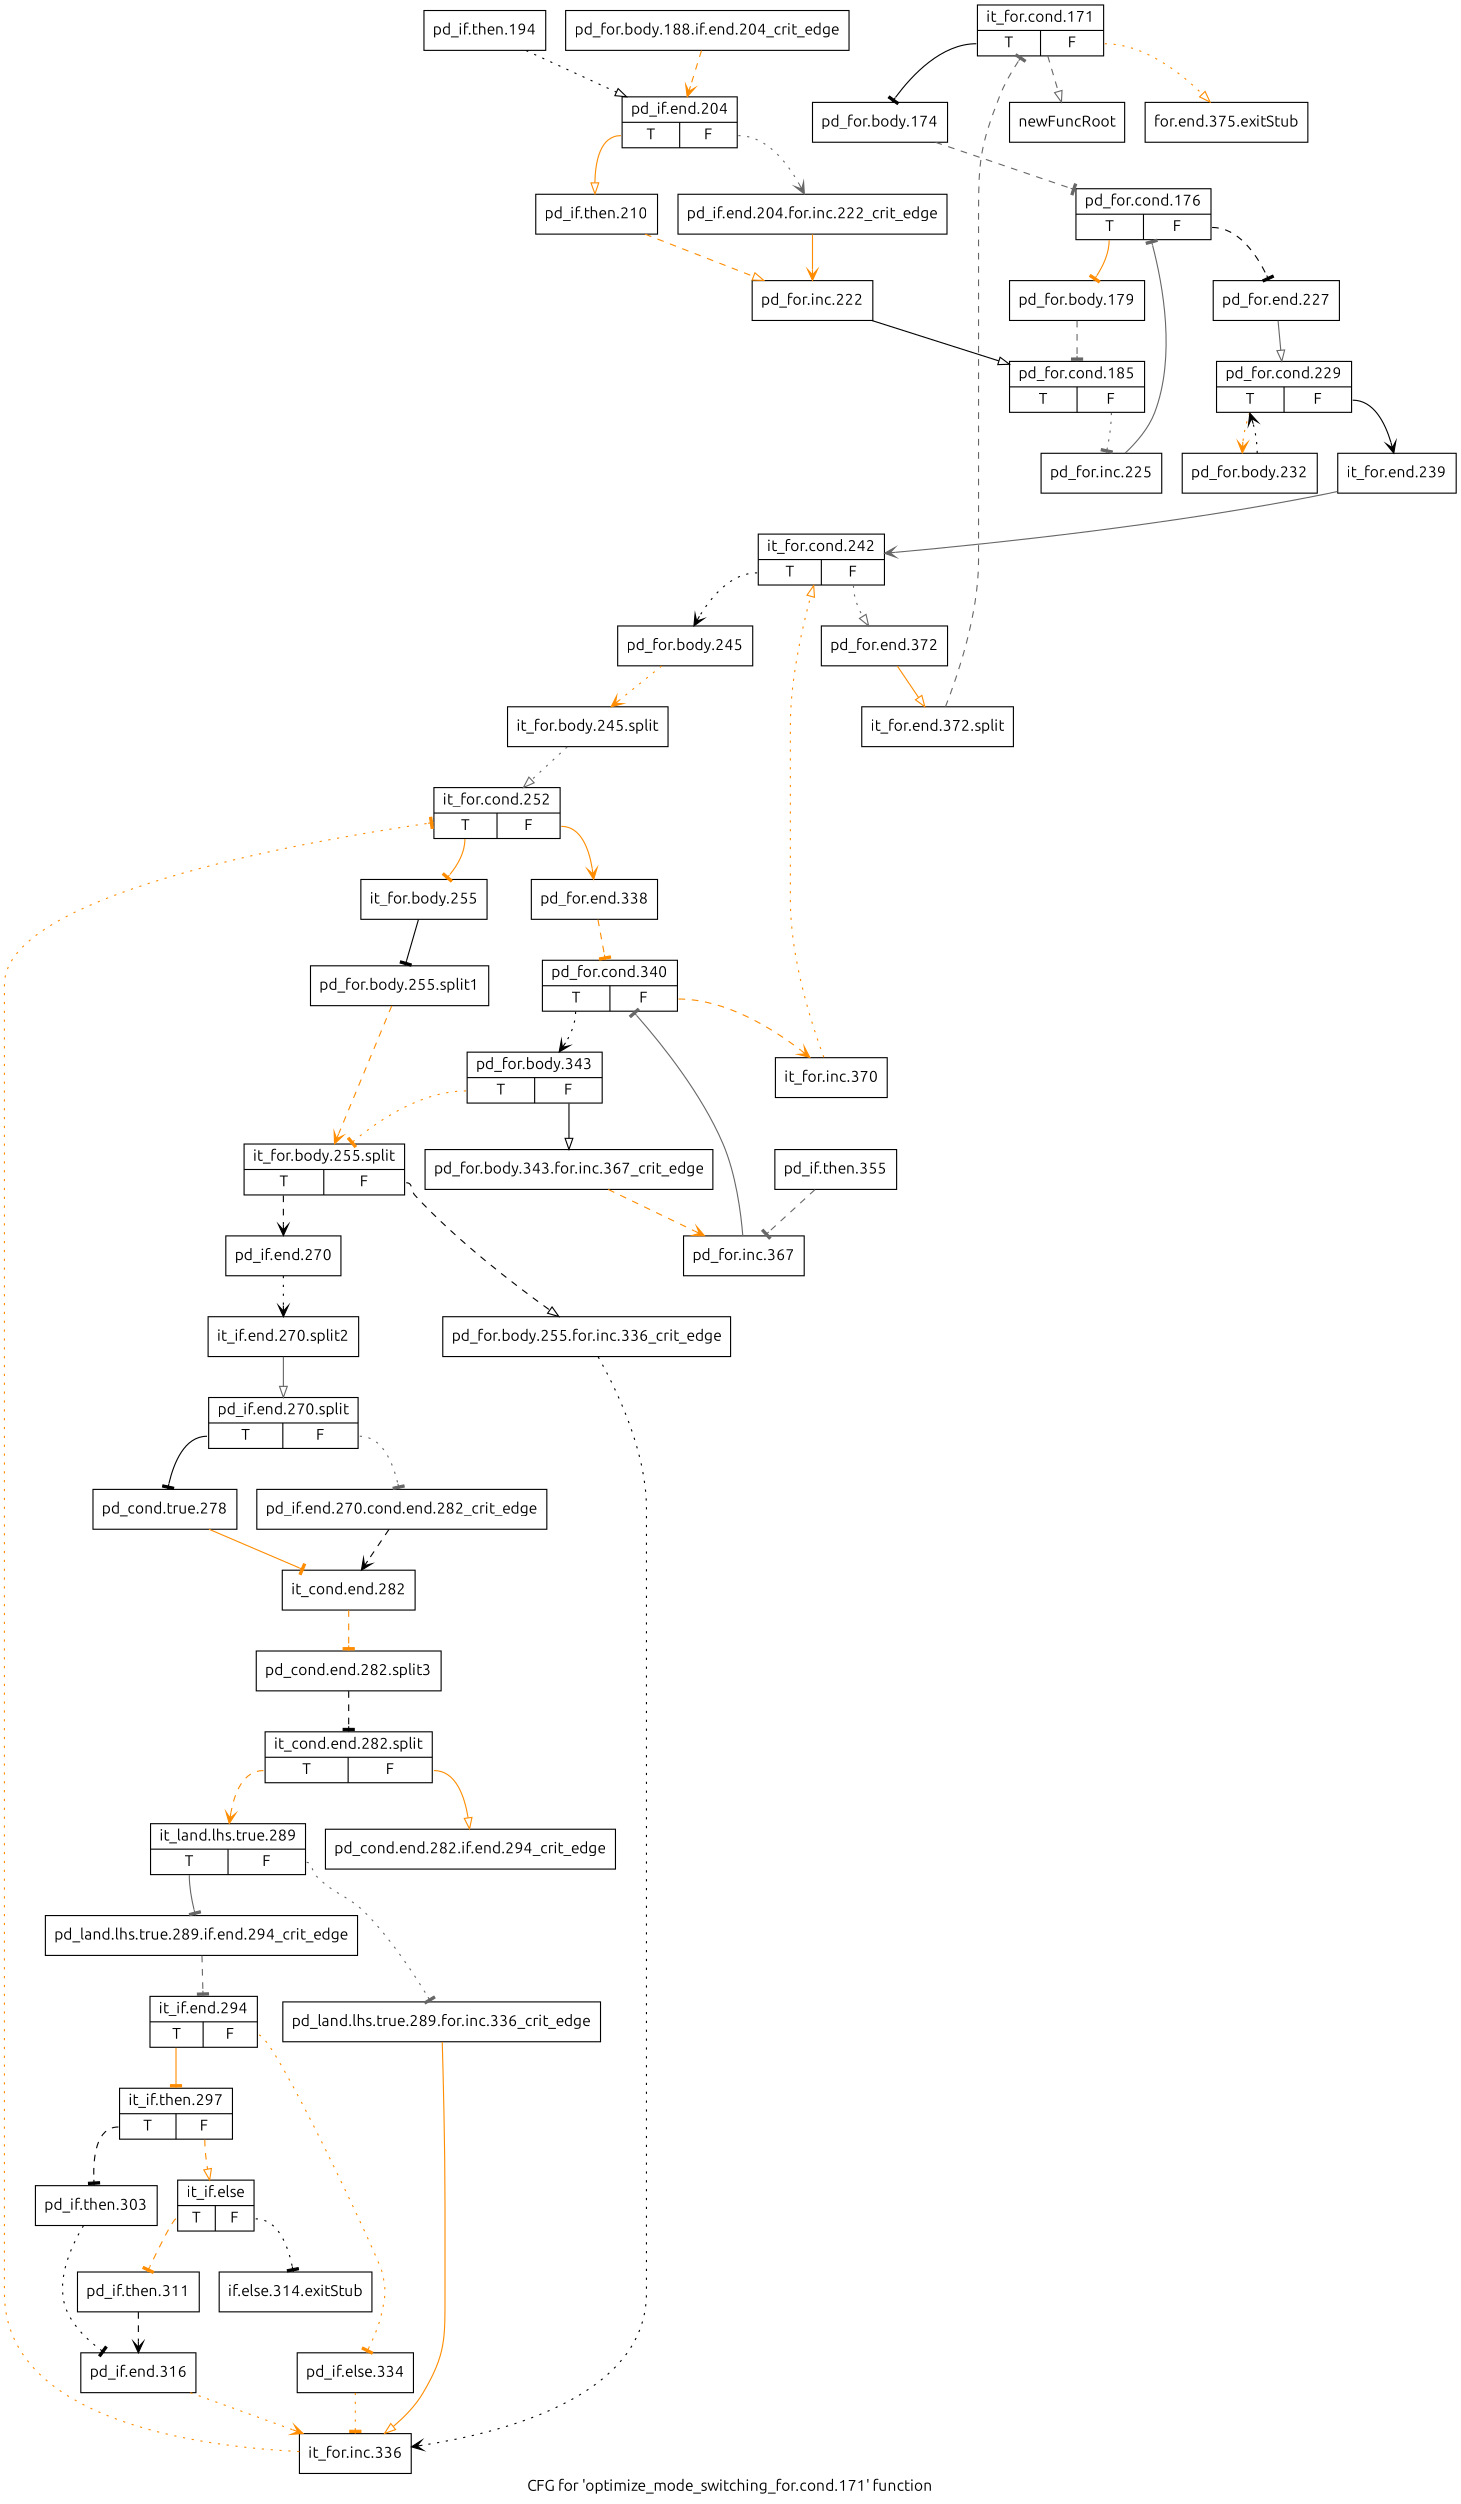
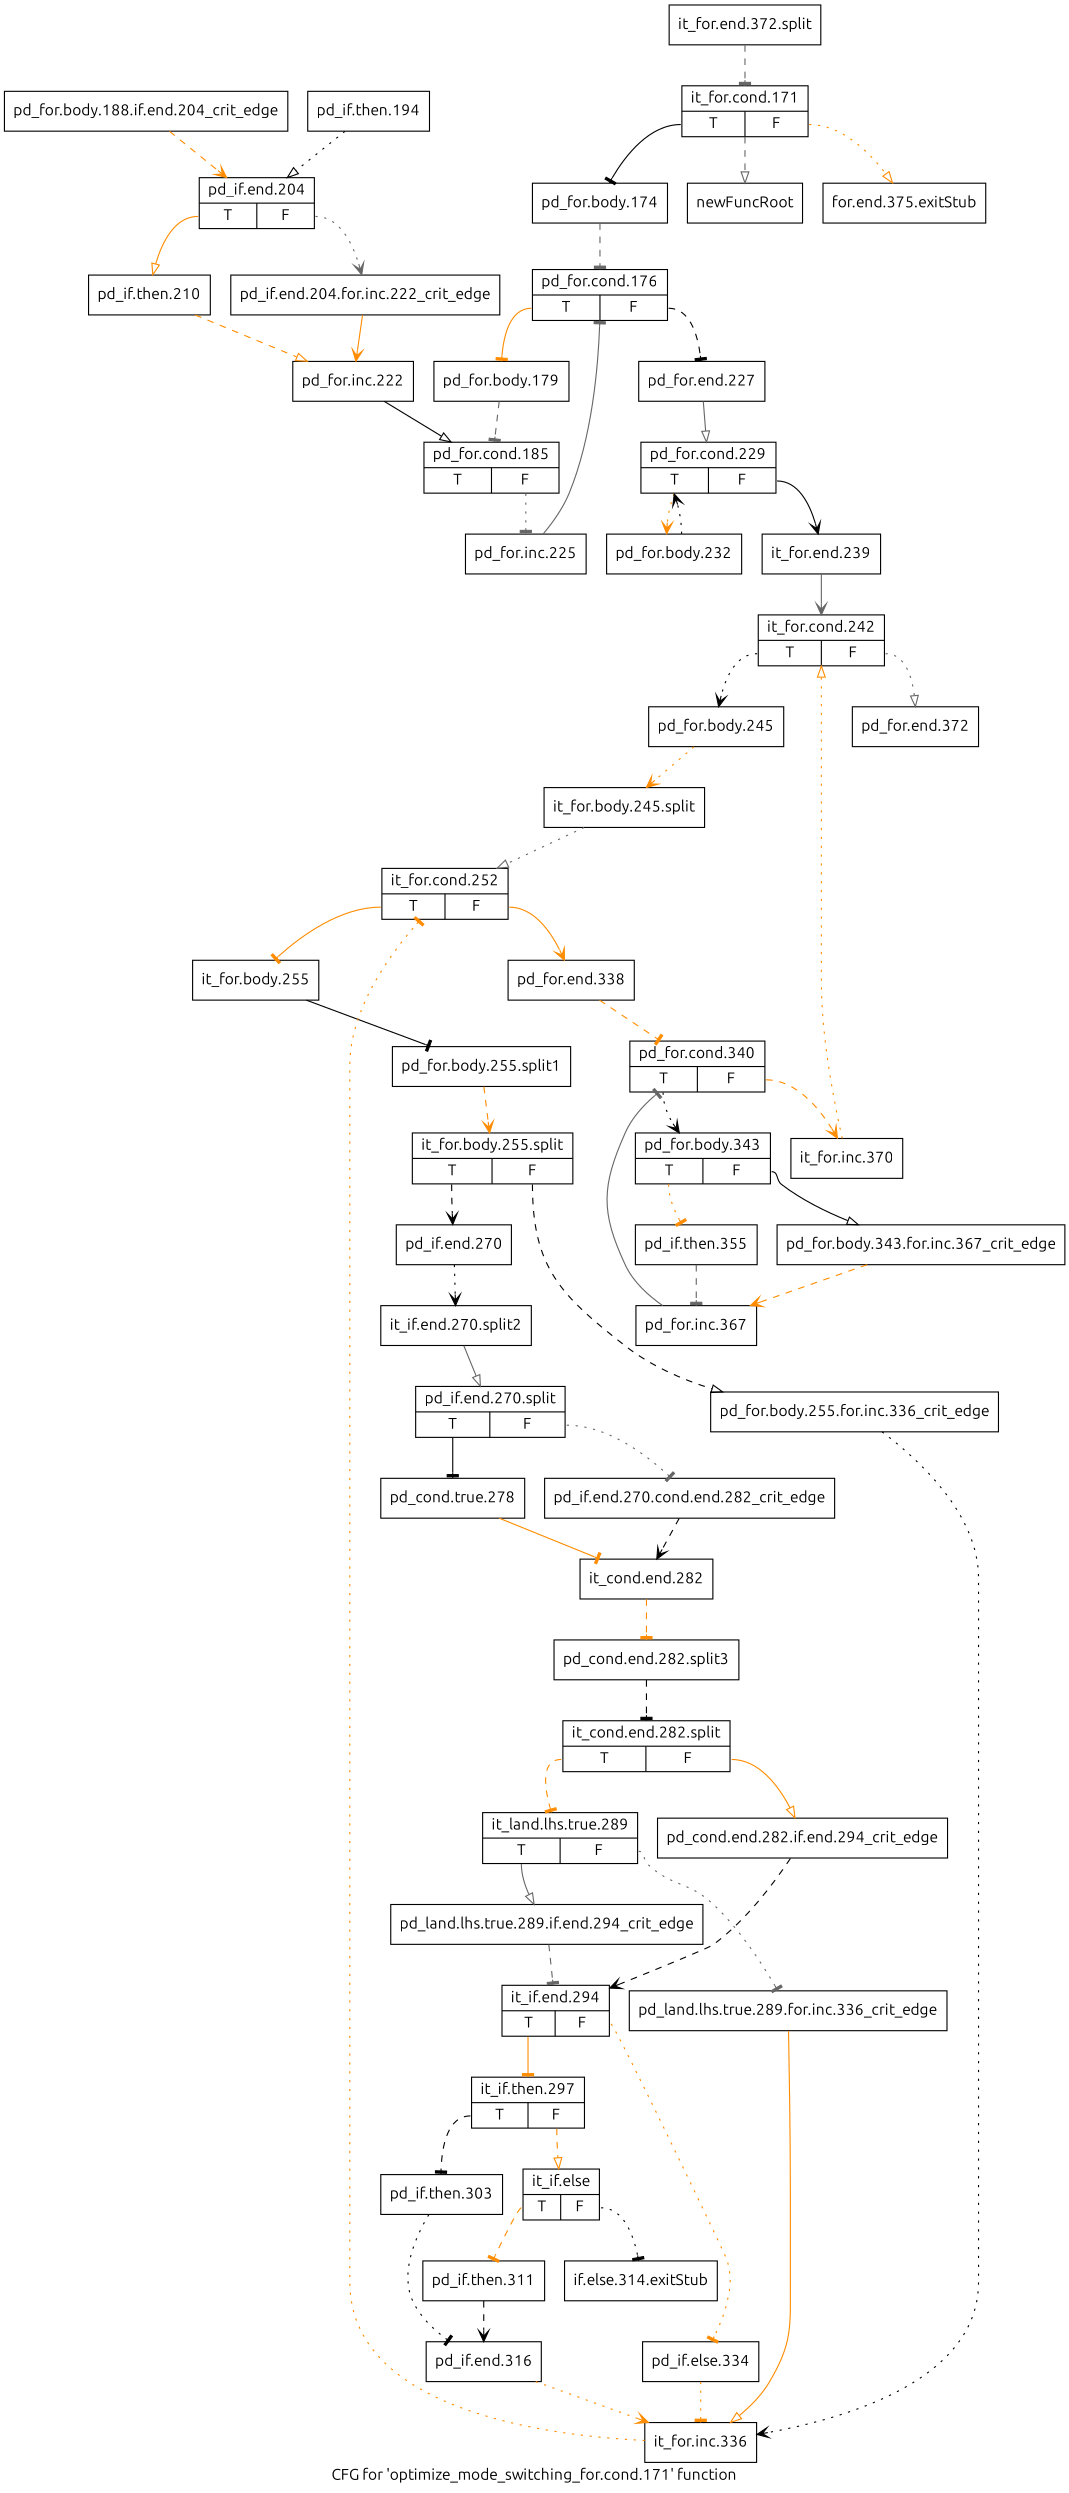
(908, 682) -> none
(407, 1106) -> (672, 1203)
(240, 1785) -> (546, 1779)
(191, 1893) -> (524, 1880)
none -> (719, 1940)
